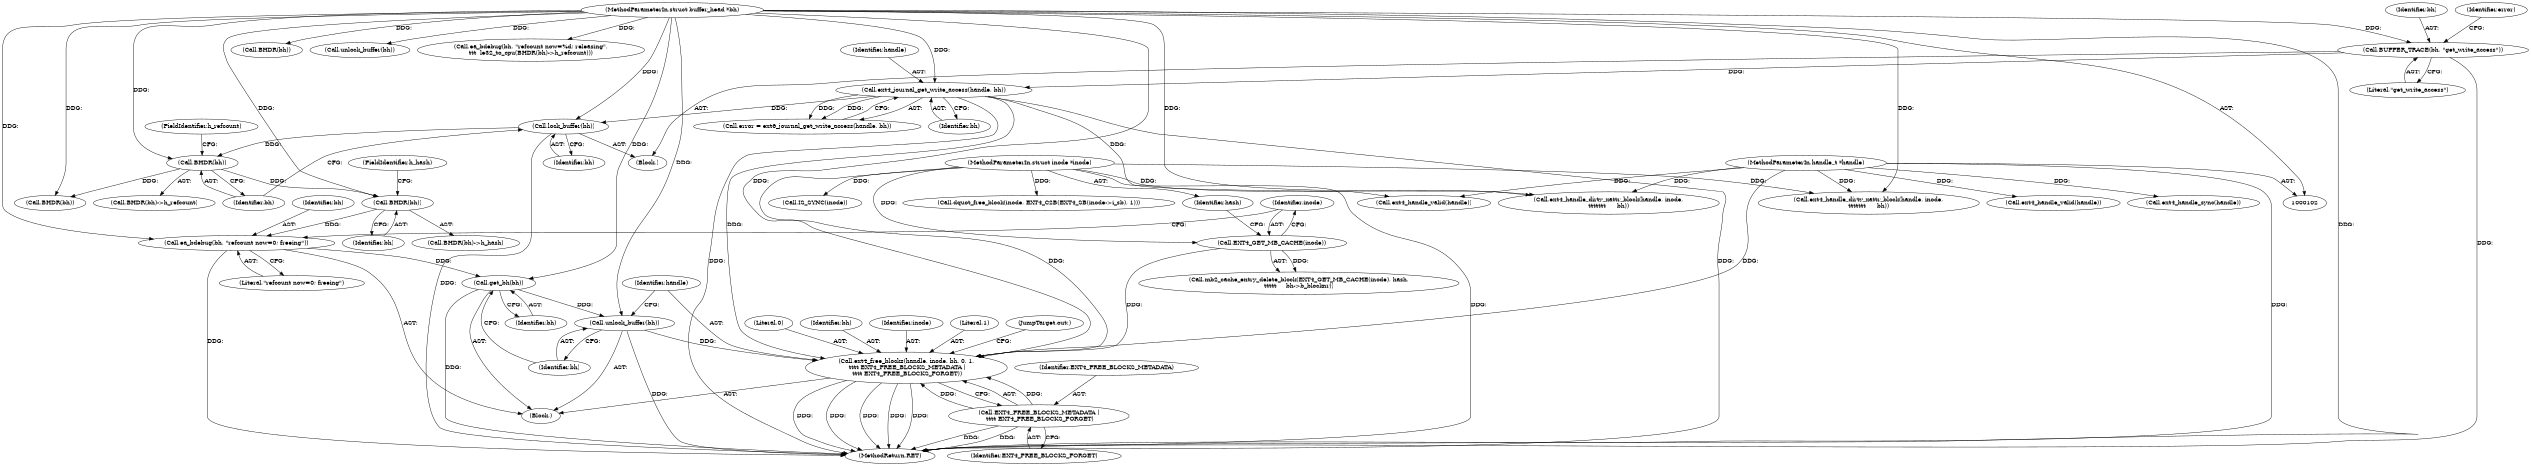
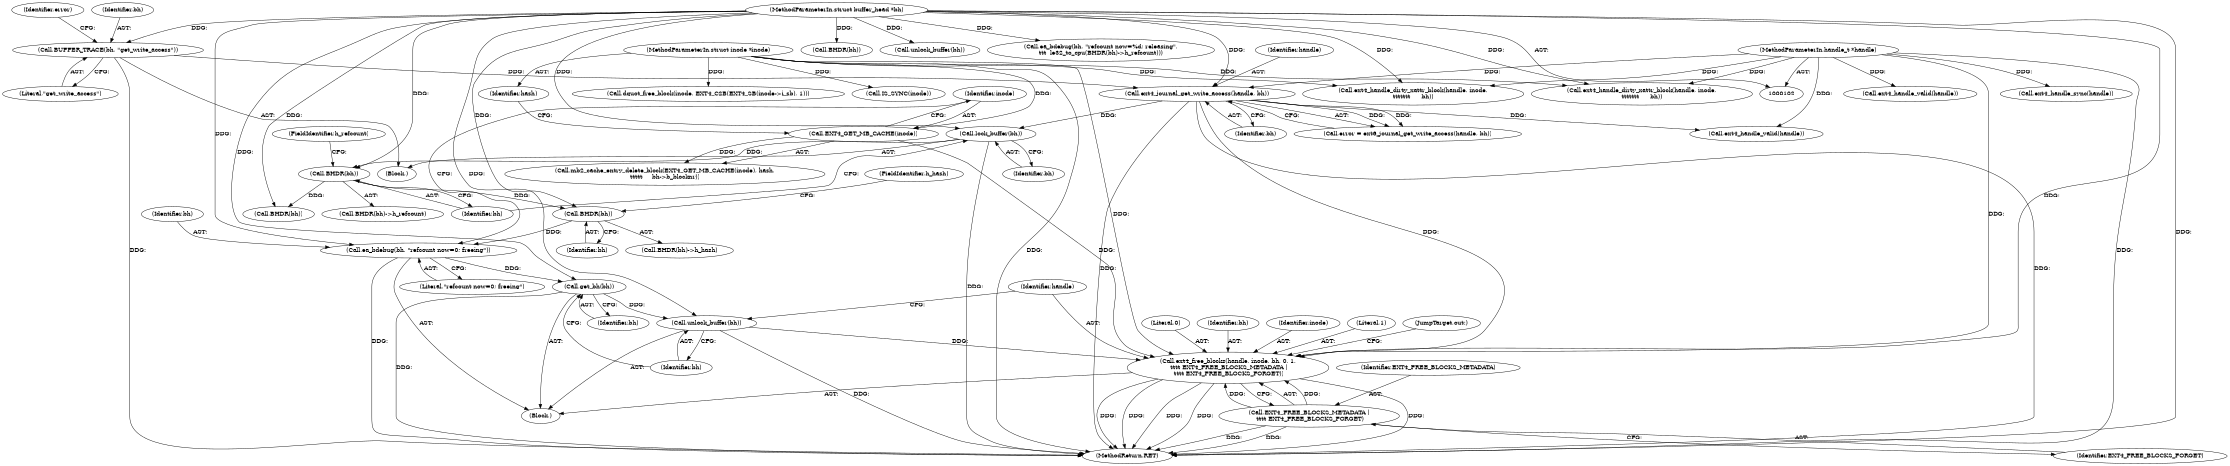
none -> (1501, 68)
